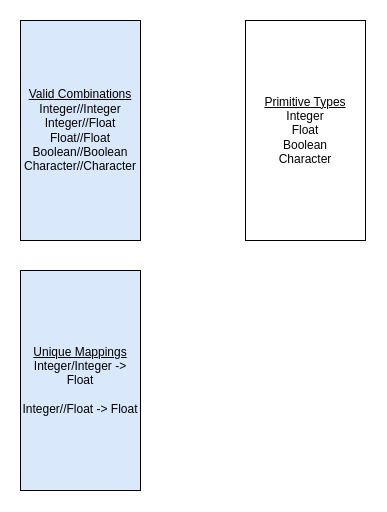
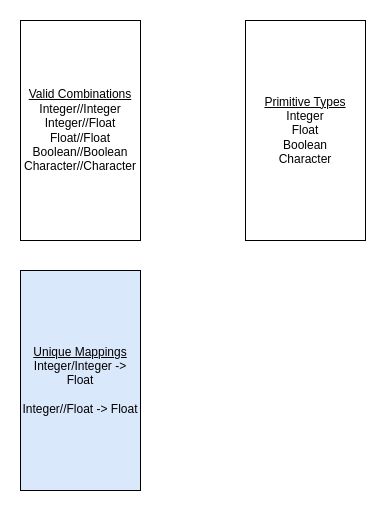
(81, 131) -> (81, 131)
